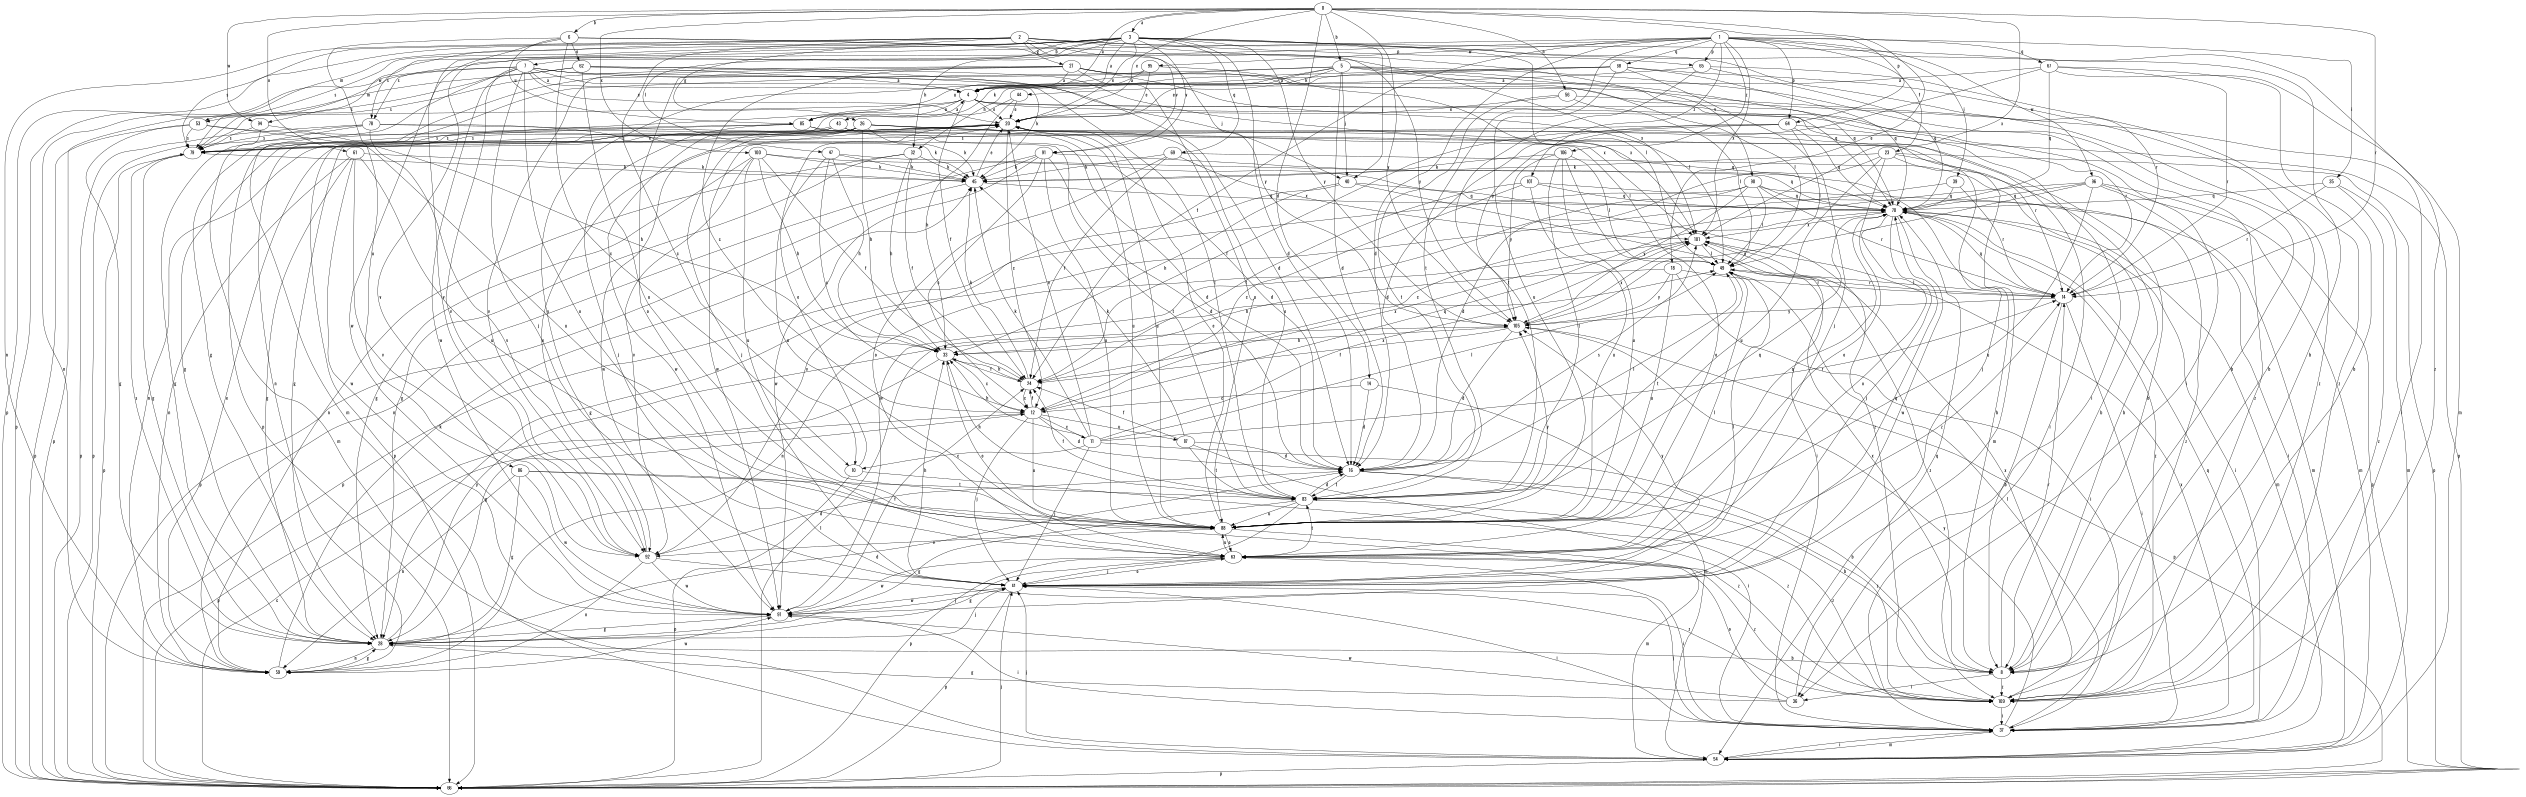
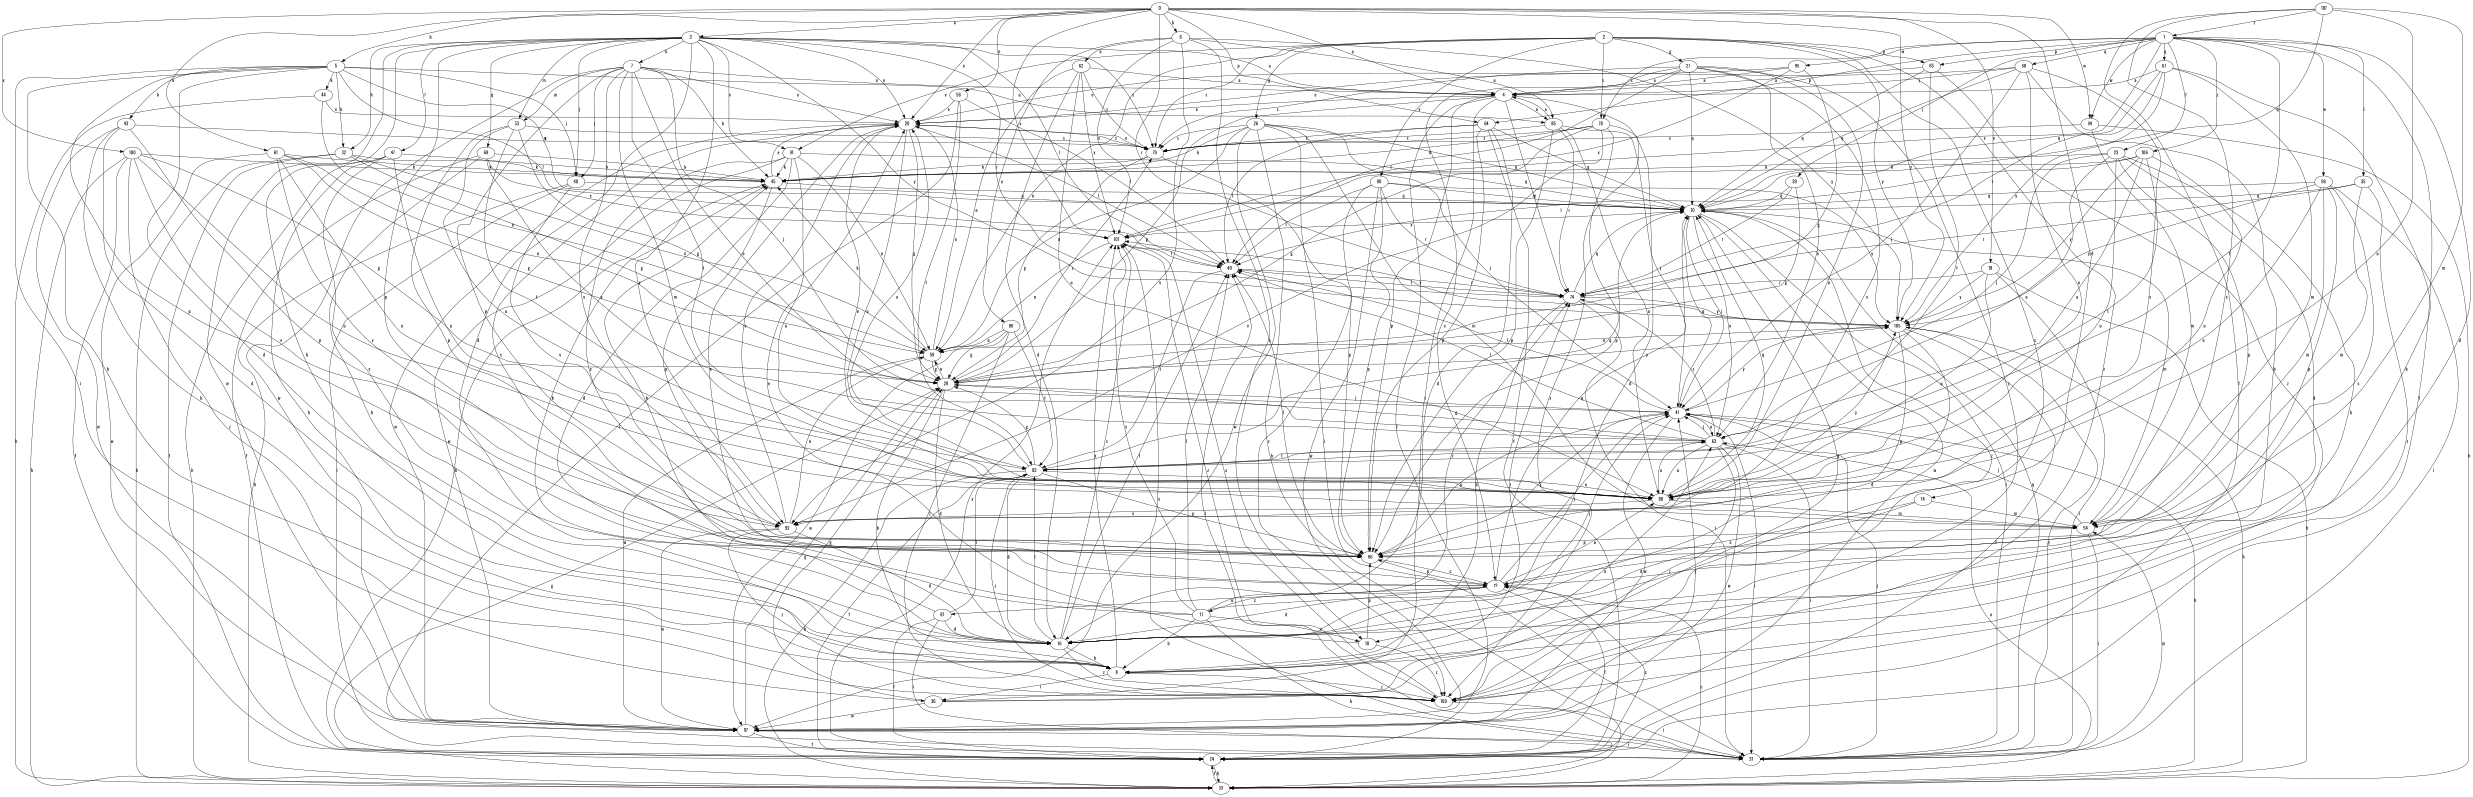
(1282, 81) -> (1919, 81)
(1642, 122) -> (2246, 23)
none -> (1416, 344)
